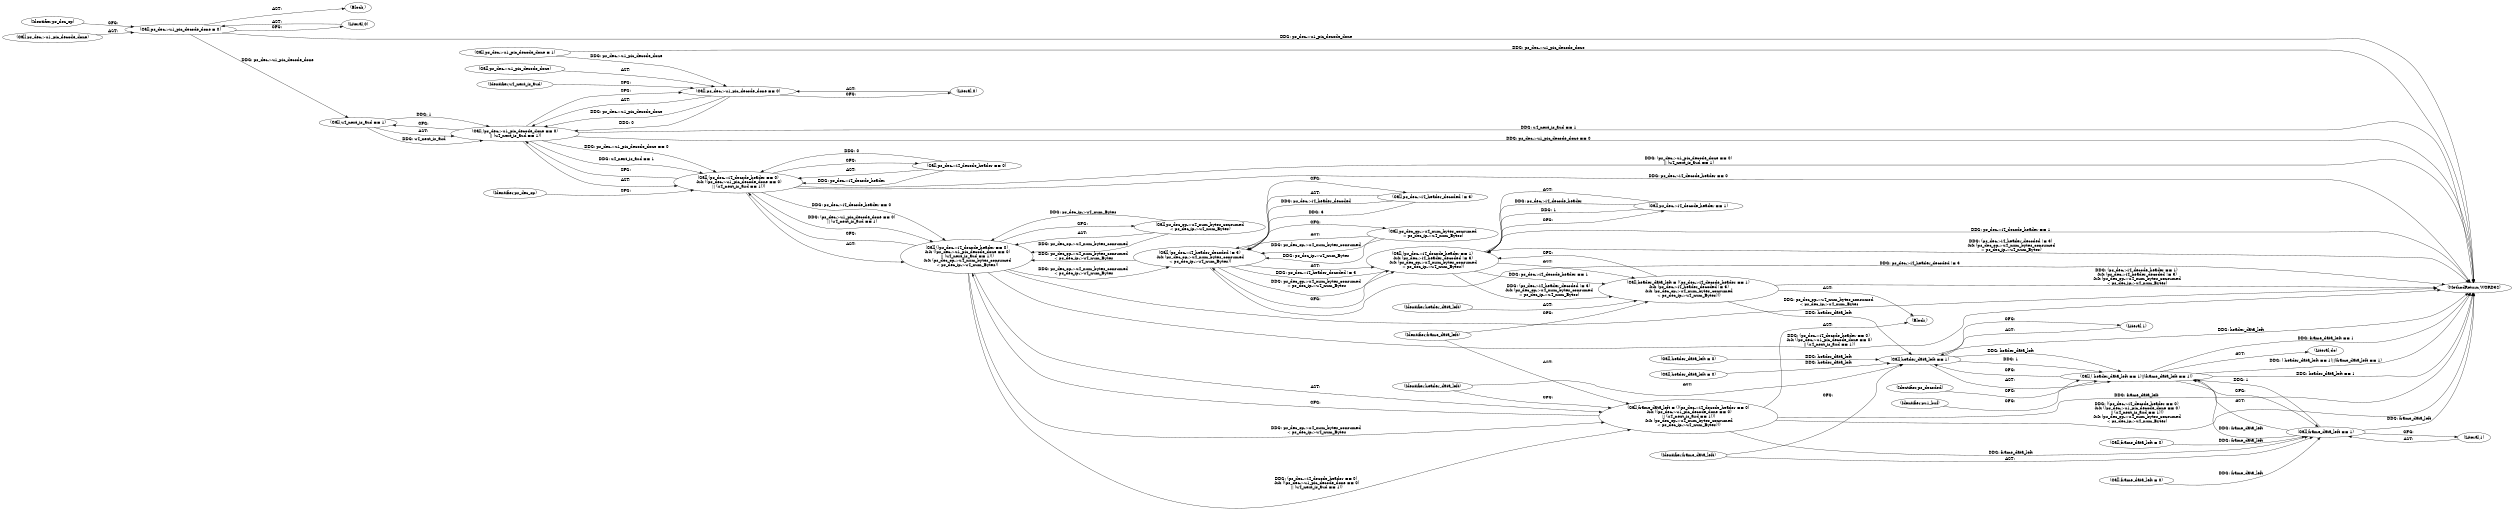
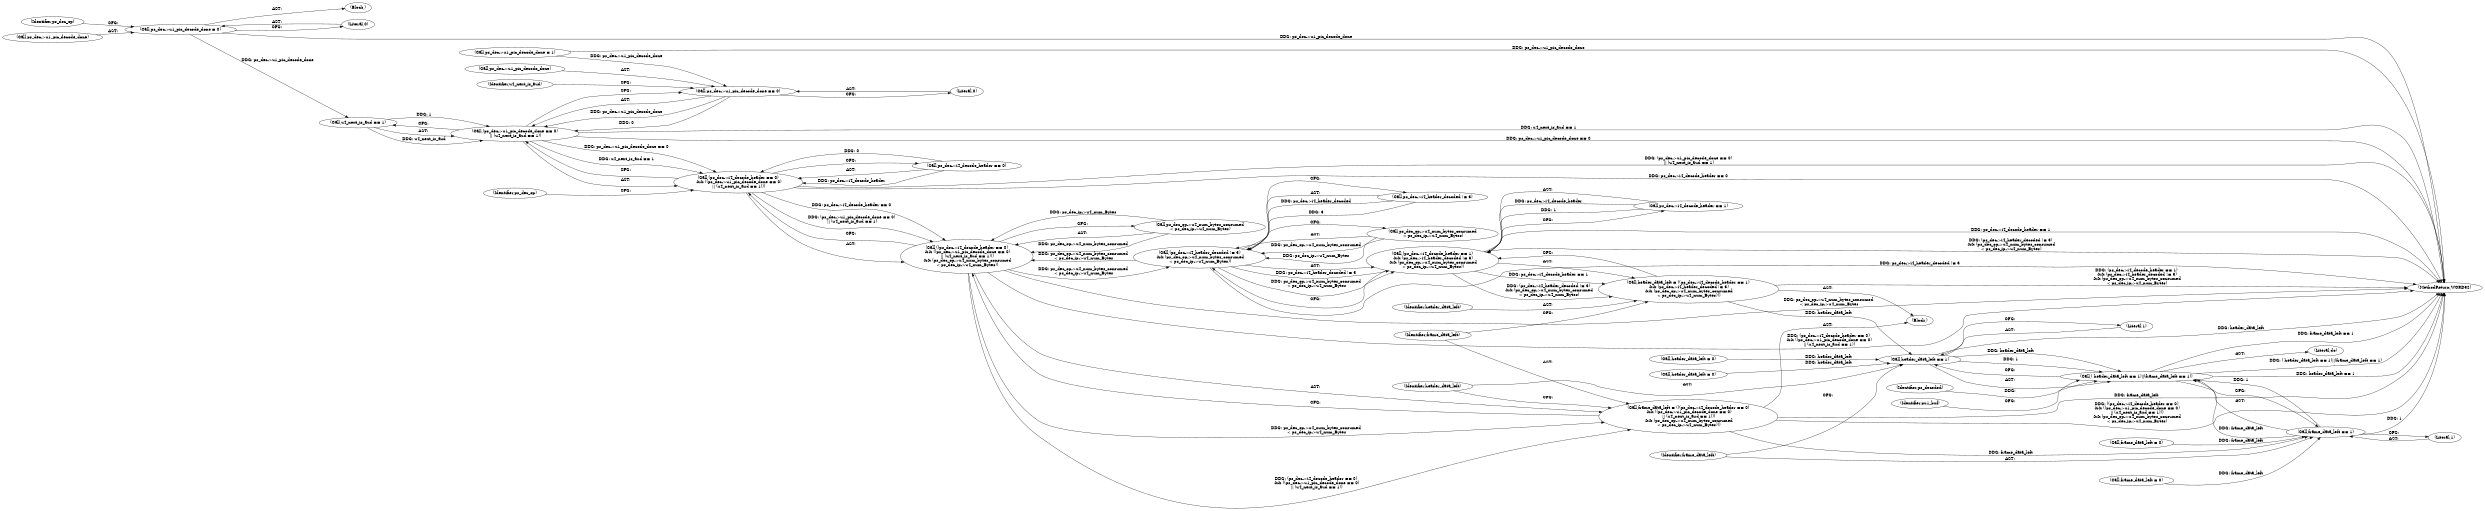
(2011, 391) -> (2011, 391)
(2409, 419) -> (2395, 419)
